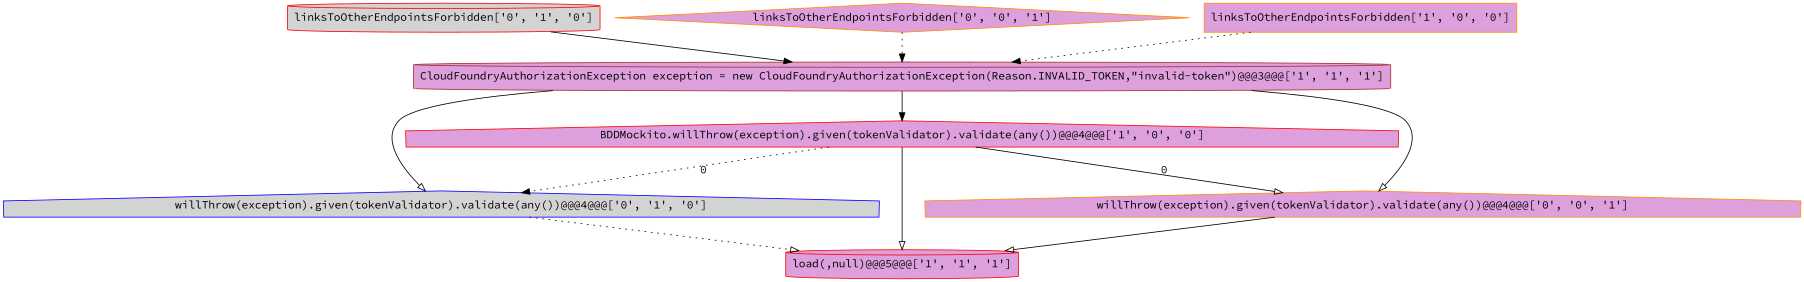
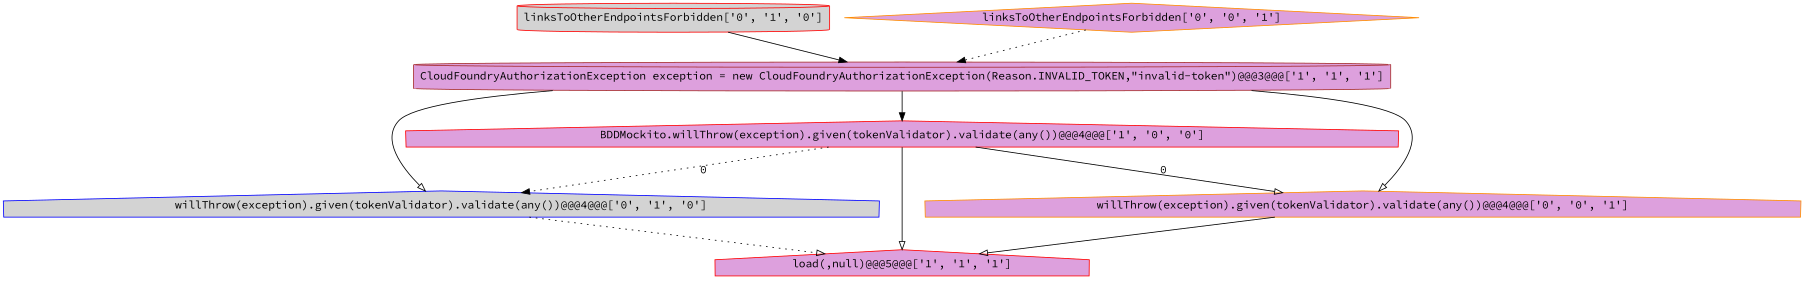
(1361, 18) -> none
(902, 264) -> (902, 264)
